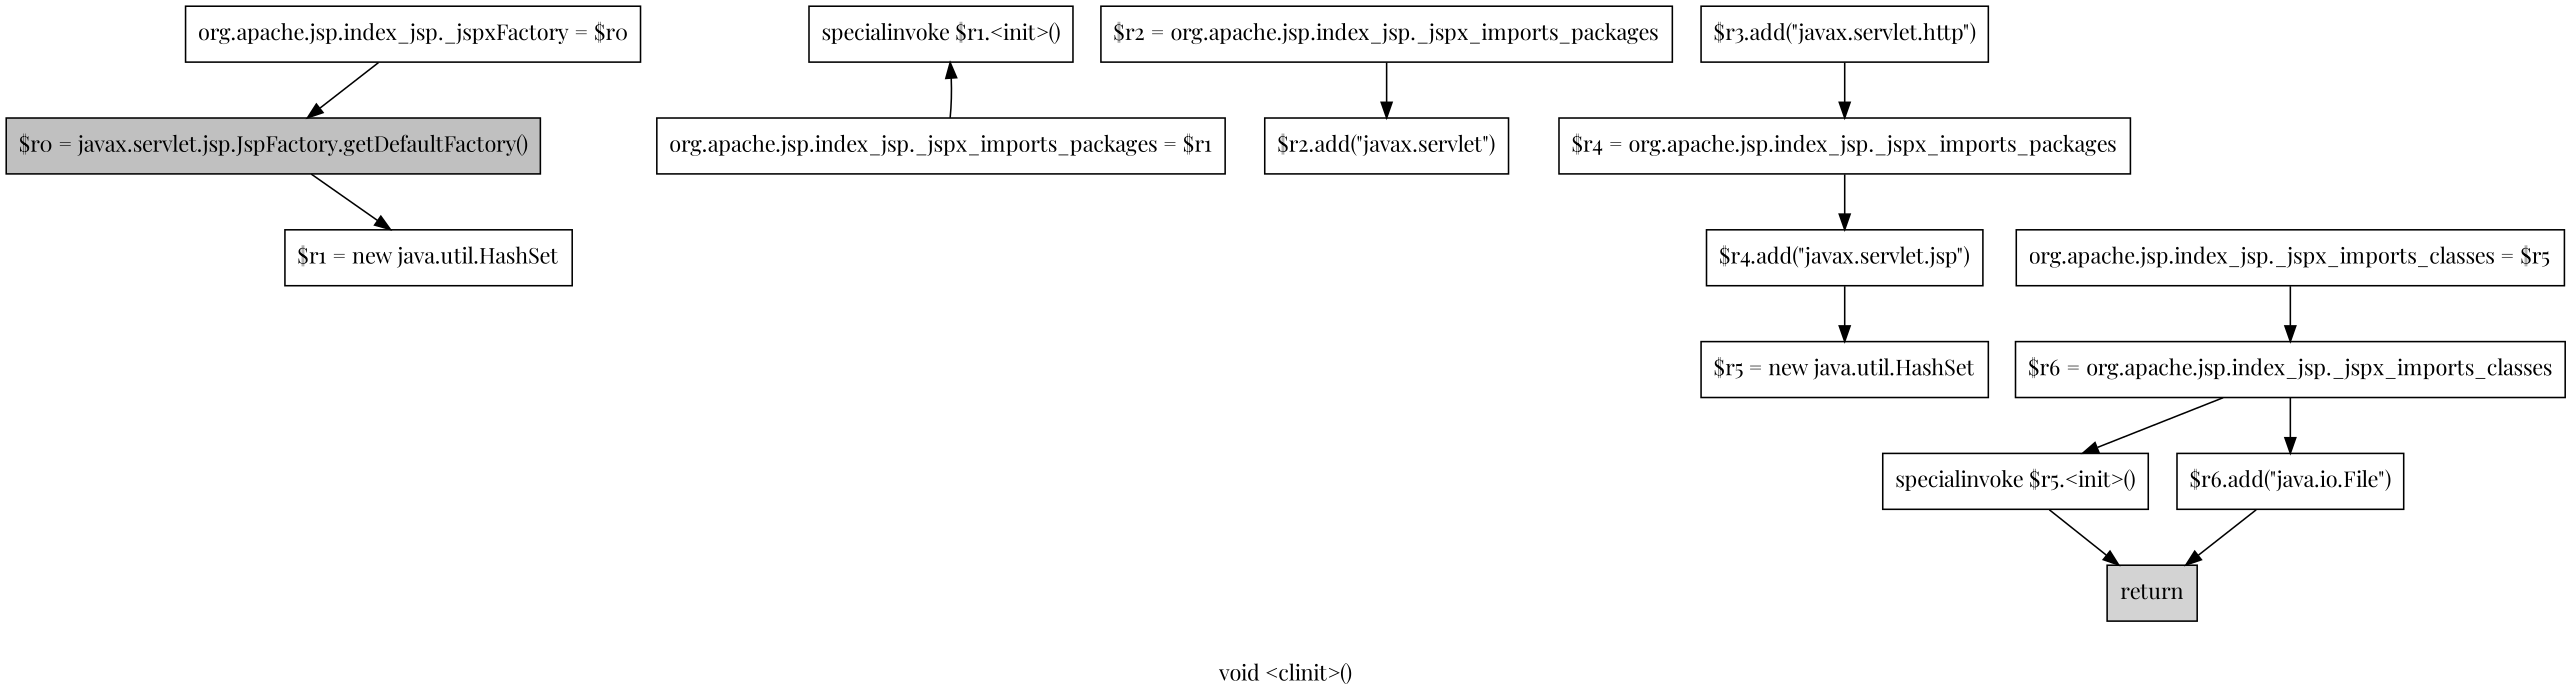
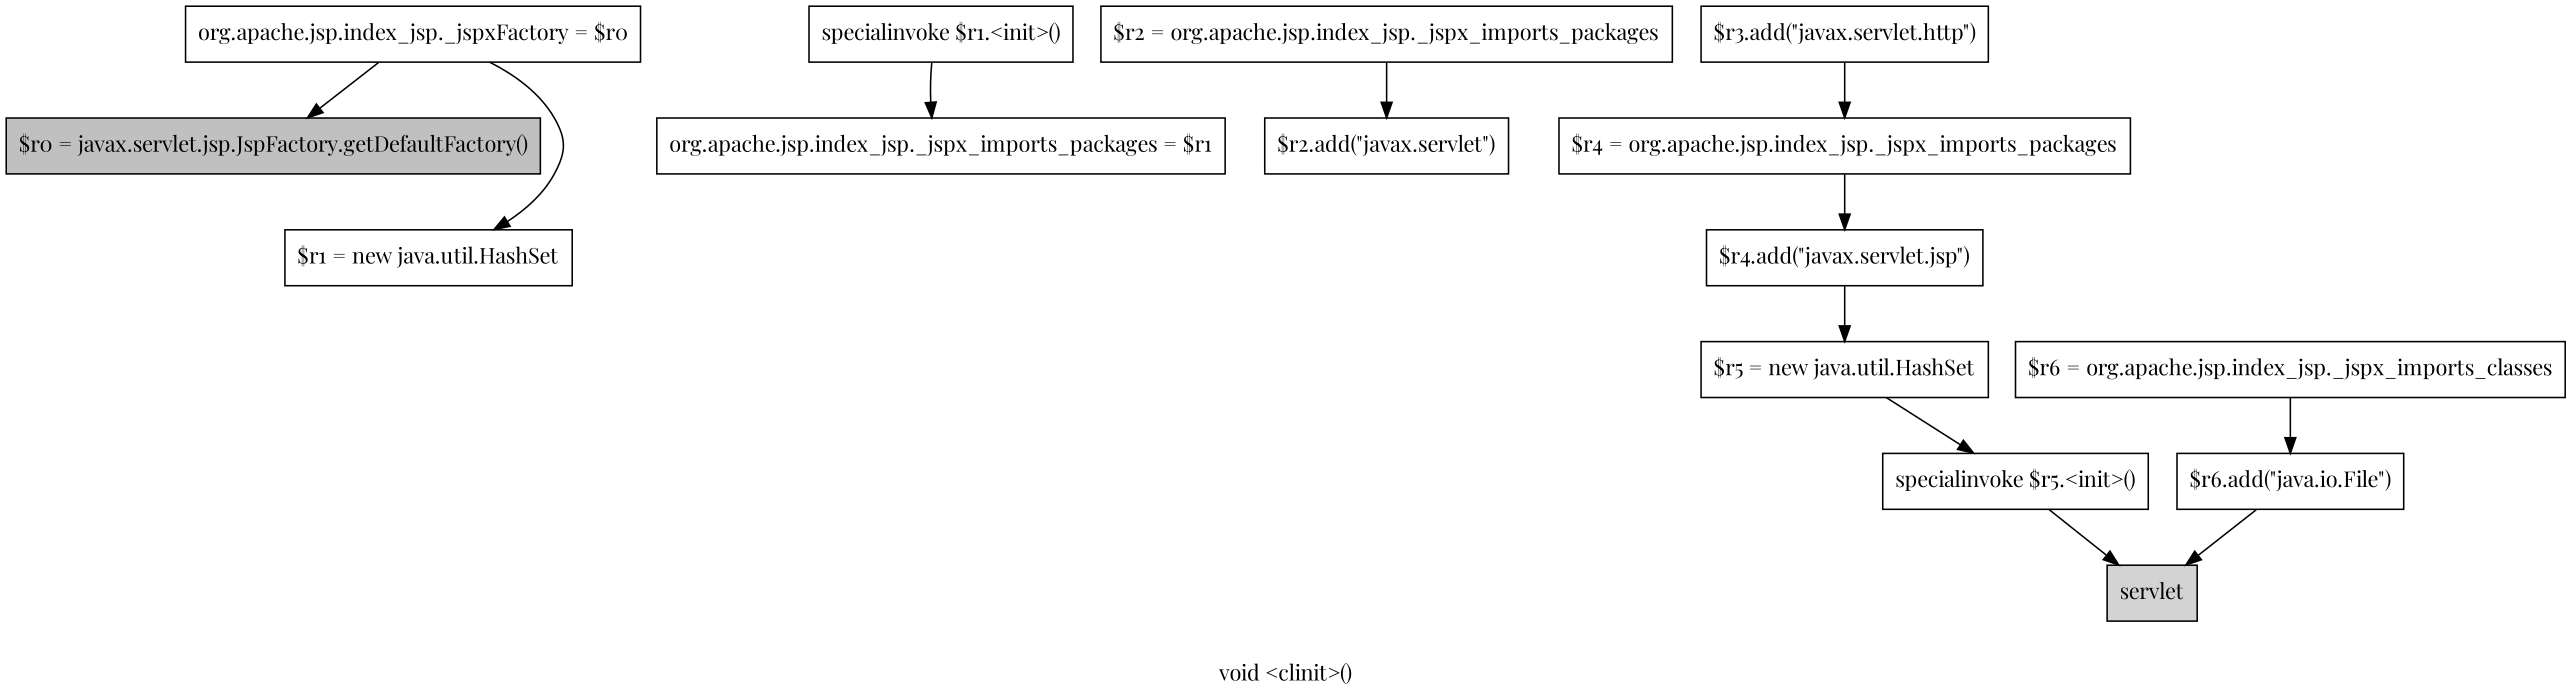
(951, 98) -> (931, 82)
(344, 197) -> (562, 137)
(2290, 258) -> none
(2160, 423) -> (1923, 421)
(2152, 593) -> (2152, 593)
